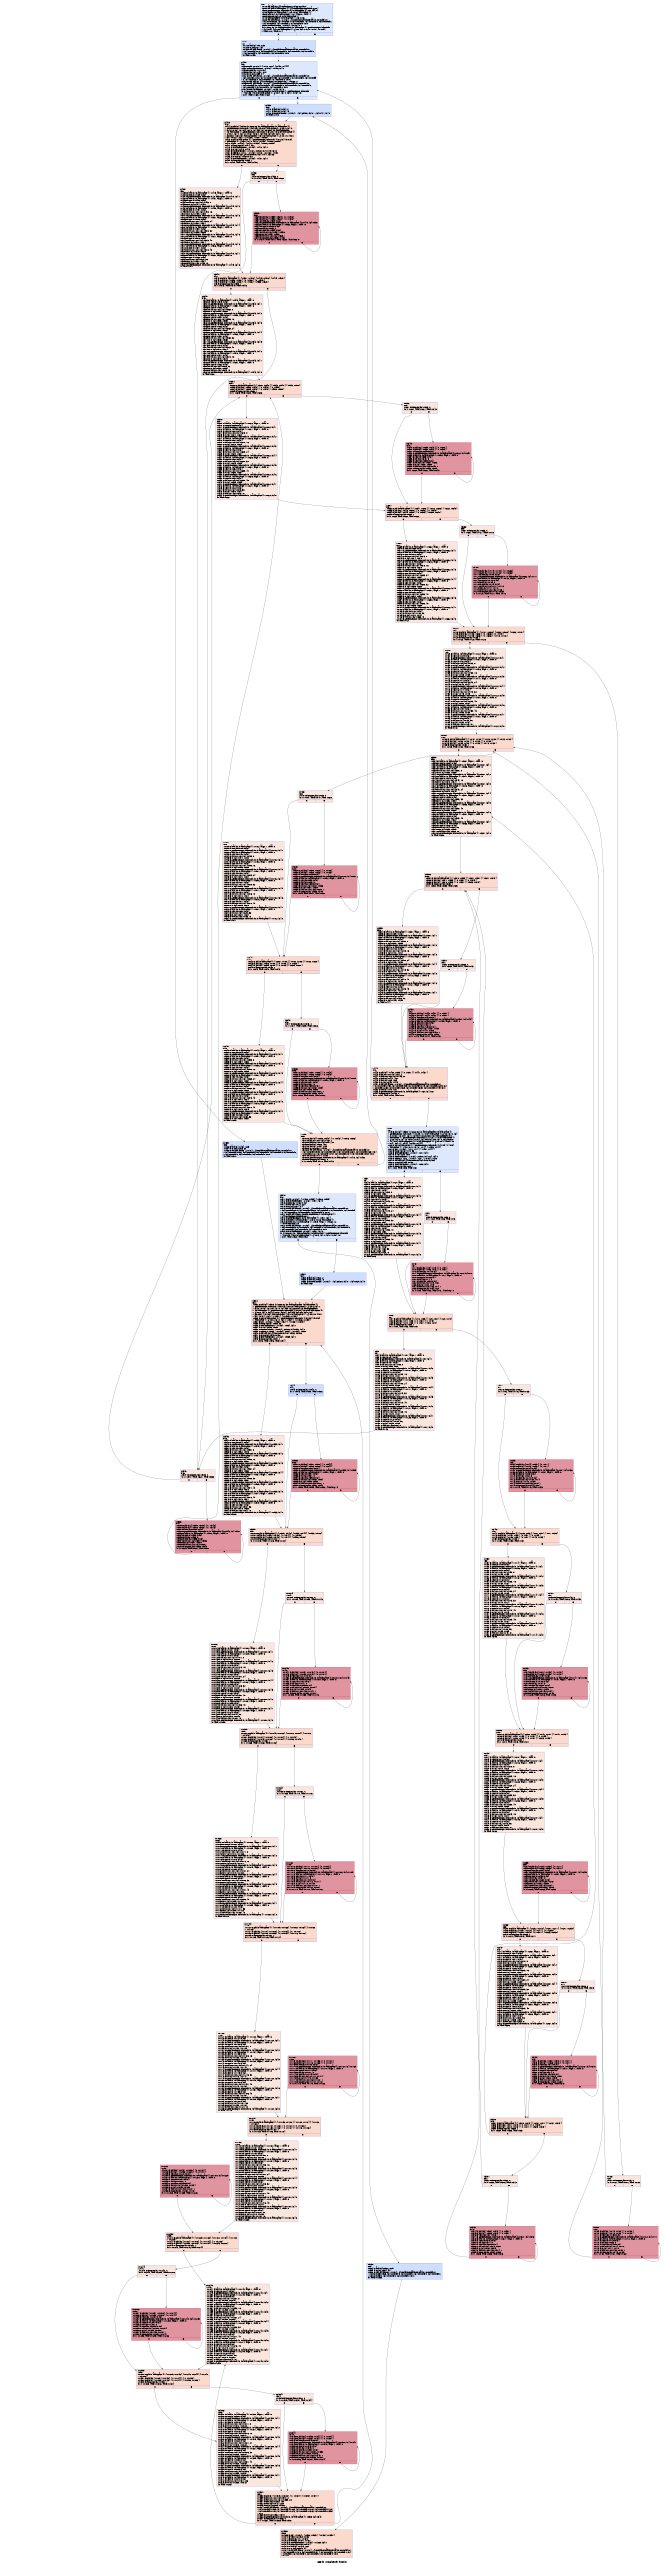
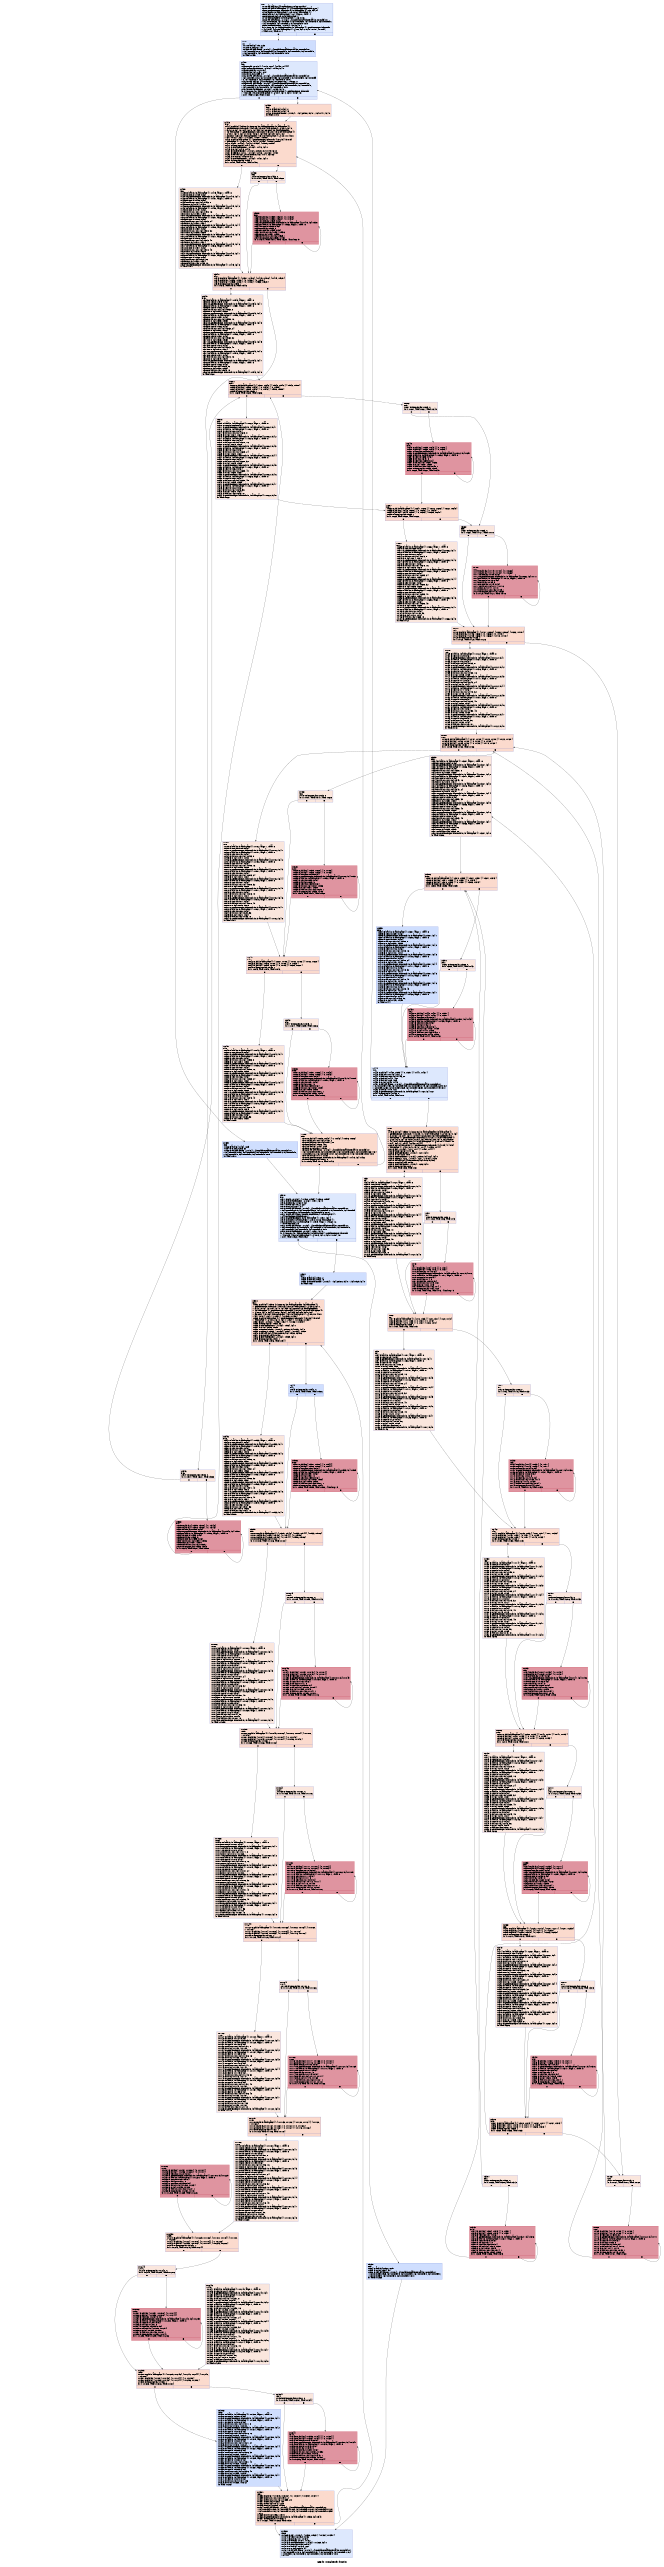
(298, 110) -> (298, 110)
(229, 441) -> (230, 441)
(392, 456) -> (486, 438)
(368, 632) -> (363, 651)
(459, 753) -> (321, 753)
(198, 807) -> (246, 225)
(407, 965) -> (407, 965)
(410, 1084) -> (410, 1084)
(422, 1150) -> (422, 1150)
(273, 1228) -> (282, 1175)
(277, 1432) -> (468, 1482)
none -> (564, 1792)
none -> (298, 1987)
(534, 2159) -> (595, 2148)
(193, 2269) -> none
(249, 2448) -> (249, 2448)
(211, 2456) -> (276, 2530)
(316, 2544) -> (316, 2544)
